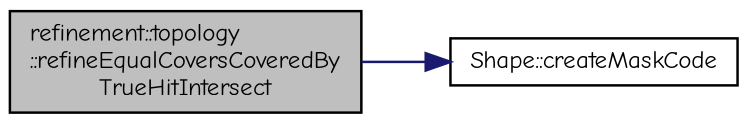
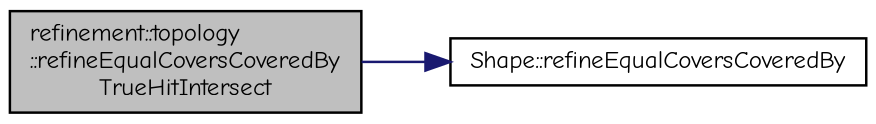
(594, 62) -> (658, 62)
